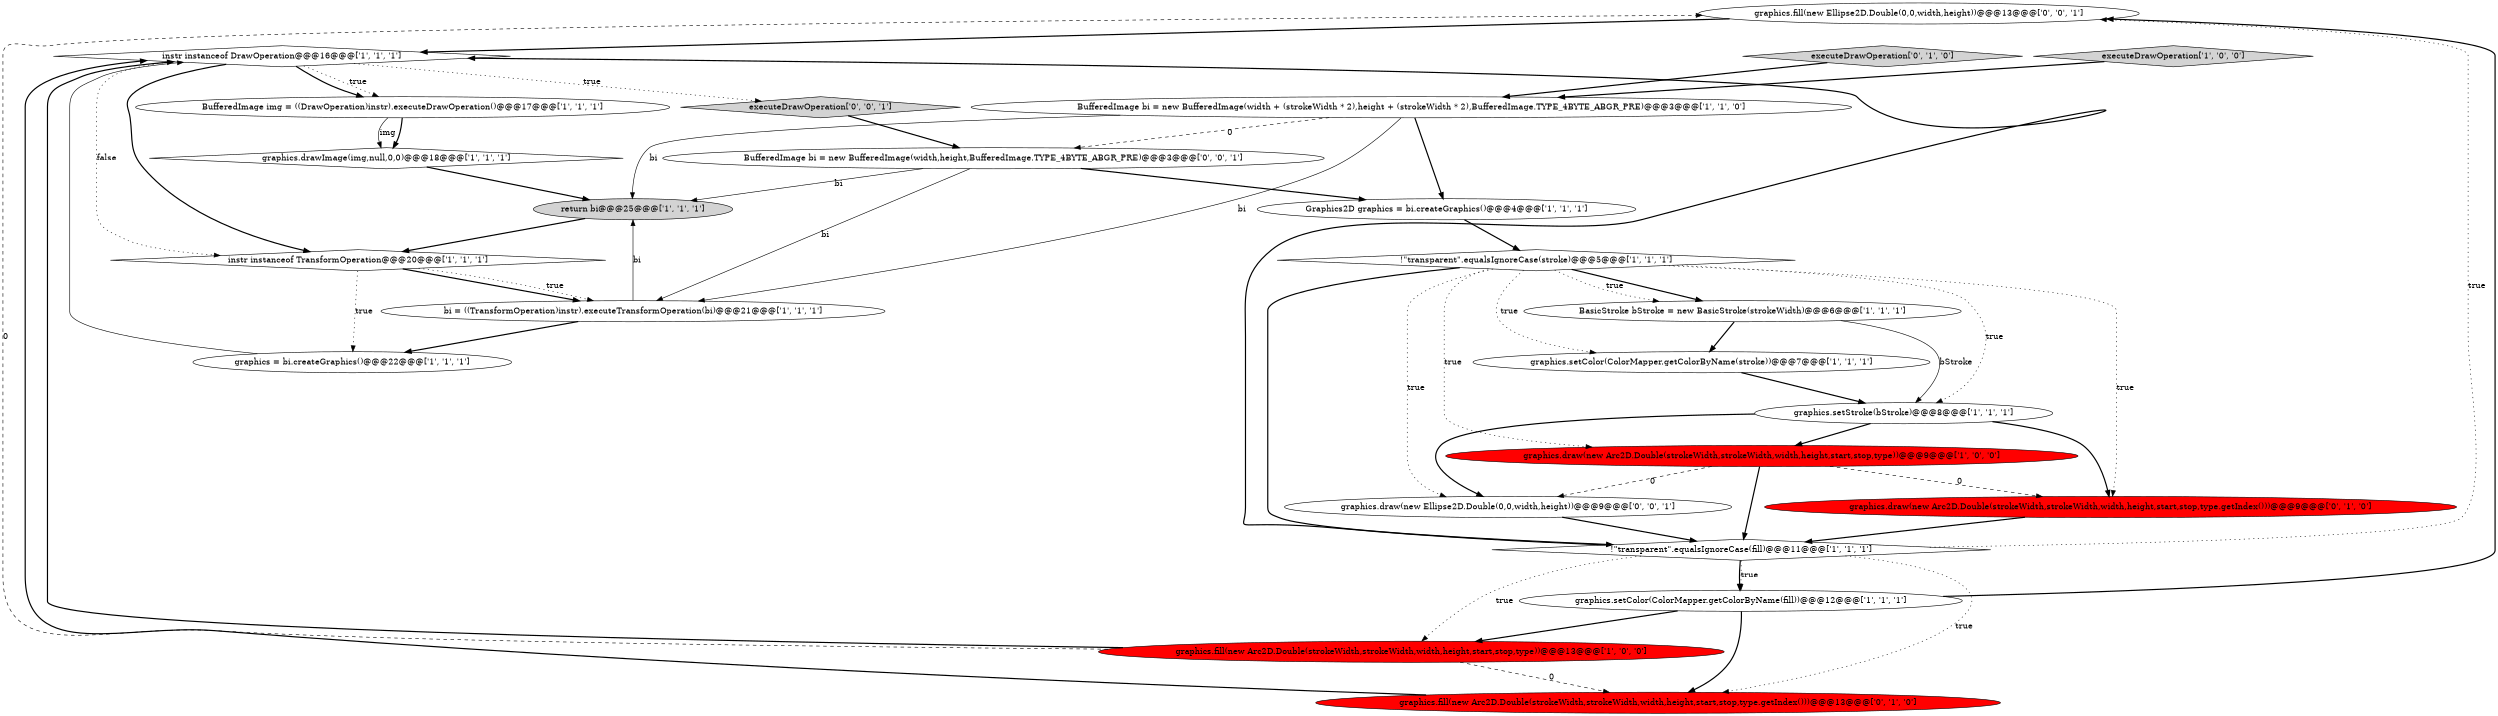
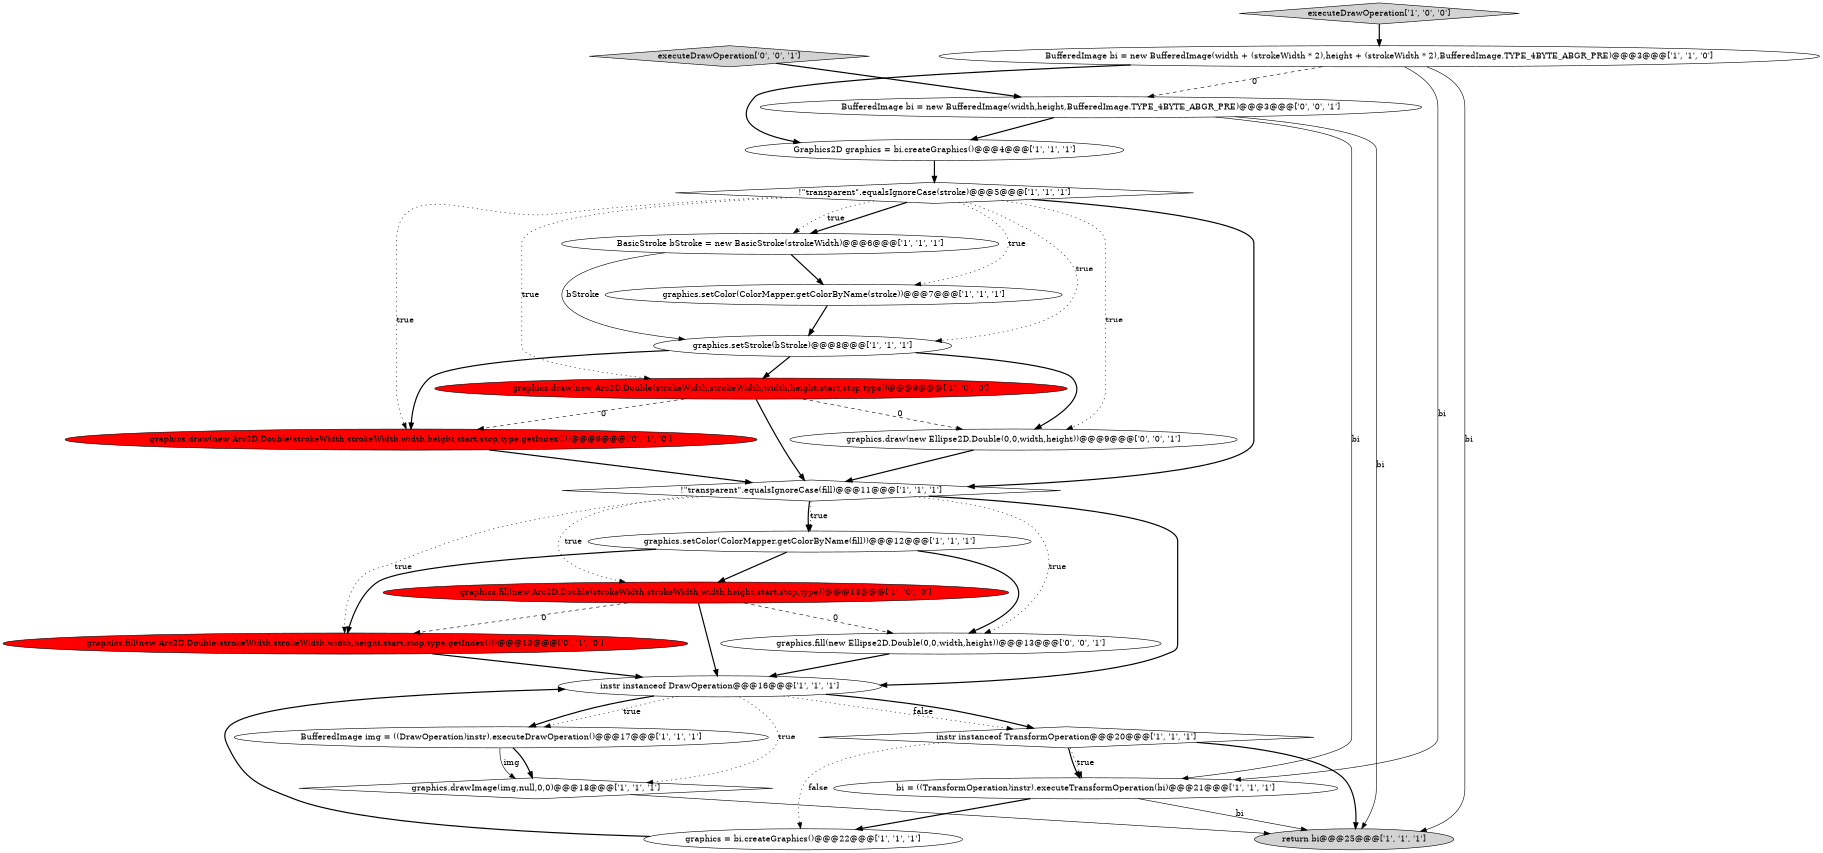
(282, 56) -> (720, 686)
(1883, 56) -> none
(555, 82) -> (749, 763)
(505, 183) -> (963, 815)
(497, 235) -> (1296, 757)
(70, 245) -> (256, 782)
(364, 311) -> (818, 788)
